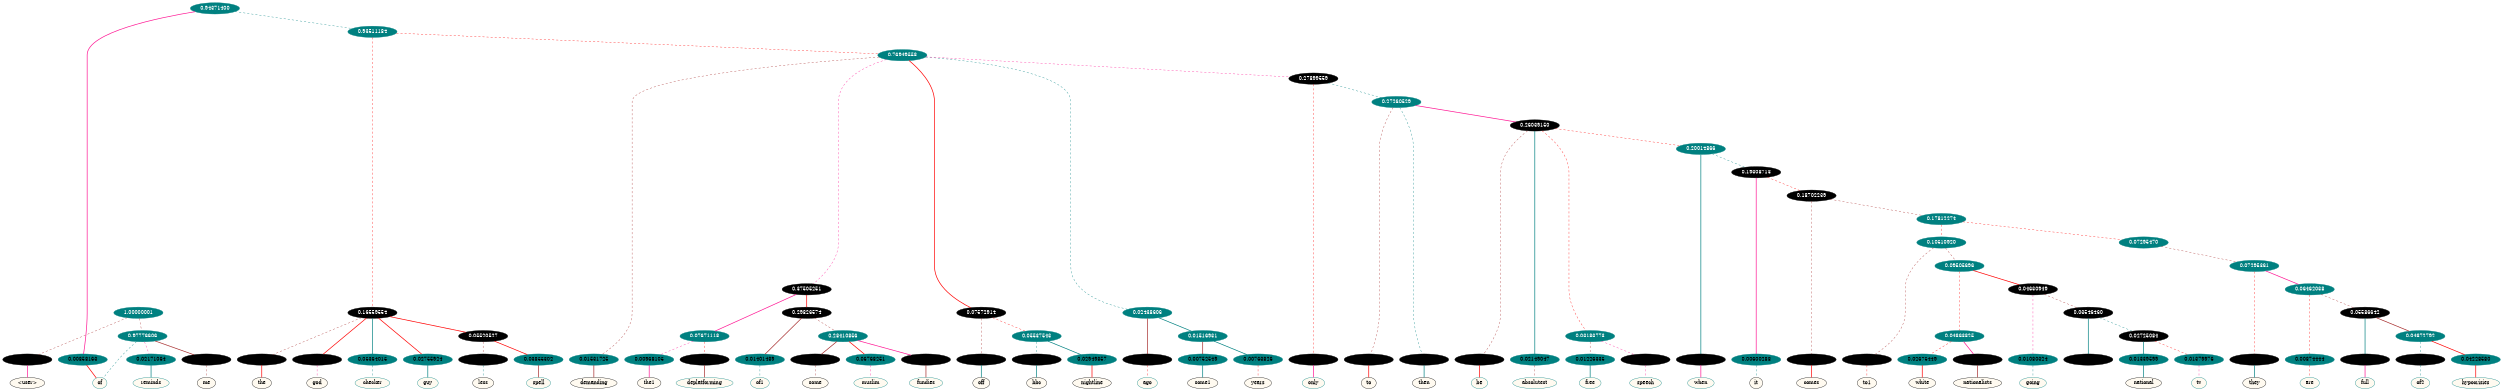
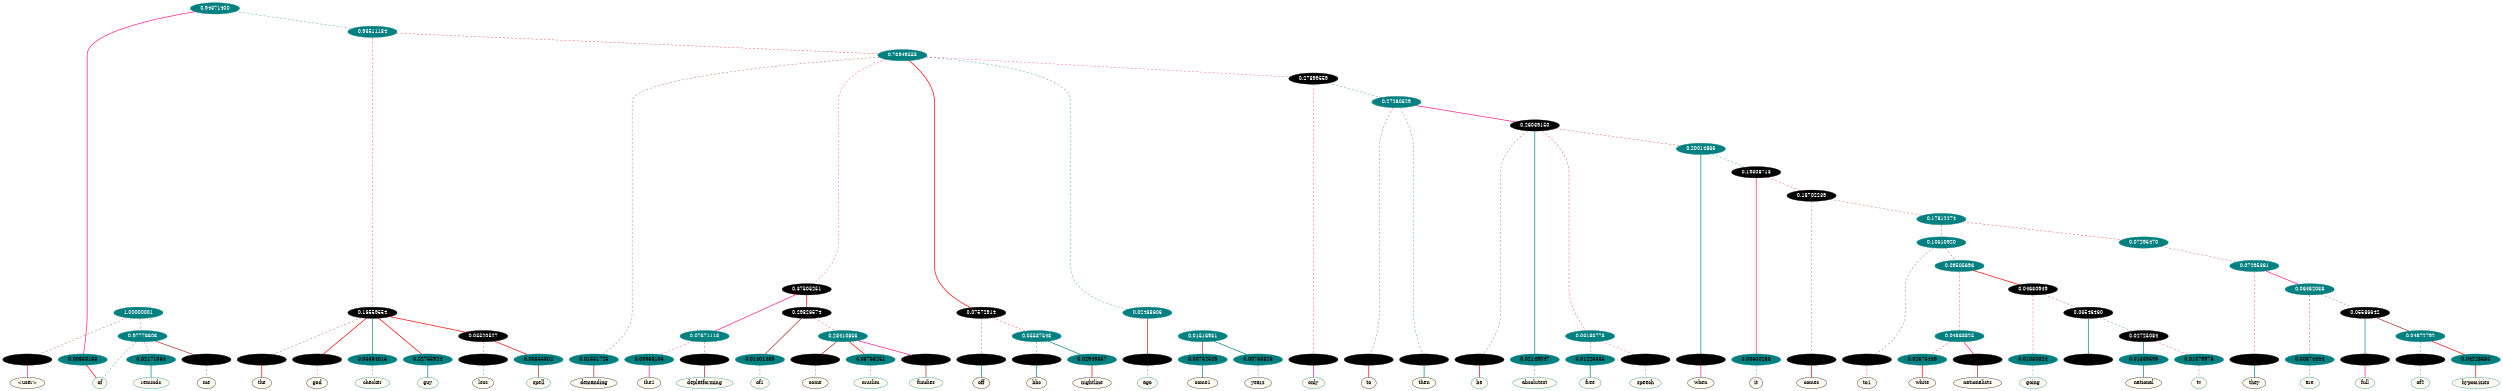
(1175, 324) -> none
(1701, 383) -> (1701, 383)
